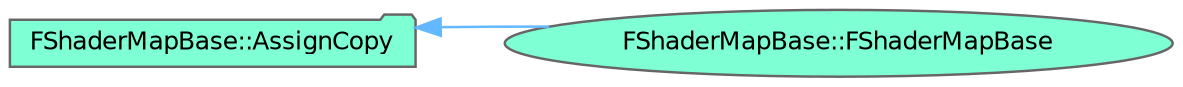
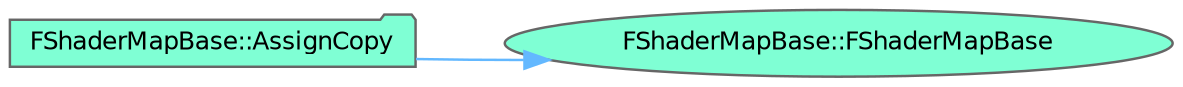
(495, 27) -> (470, 60)
